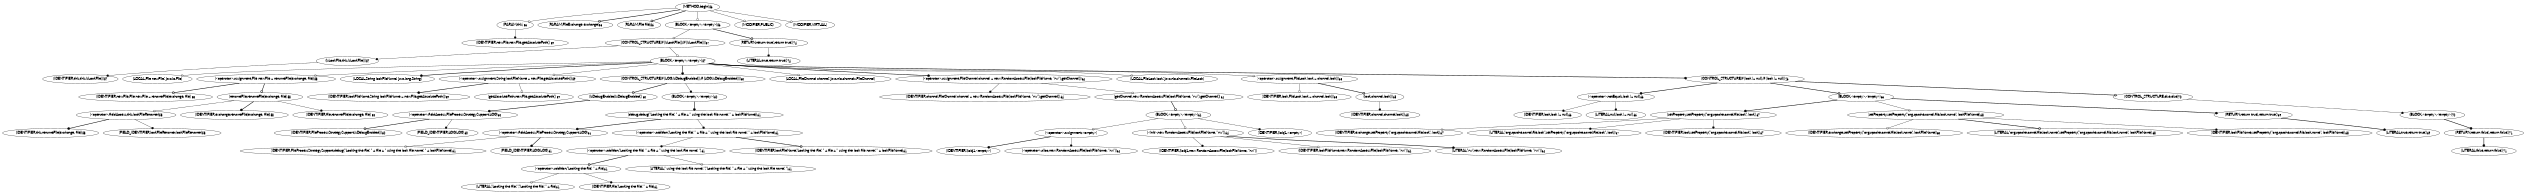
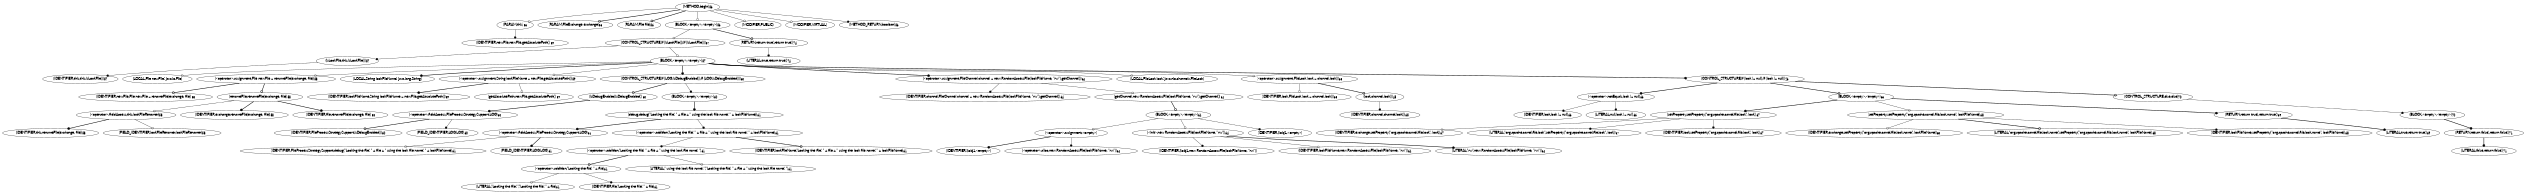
none -> (874, 25)
(830, 79) -> none
(1395, 97) -> (1395, 97)
(299, 106) -> (299, 106)
(143, 124) -> (143, 124)
